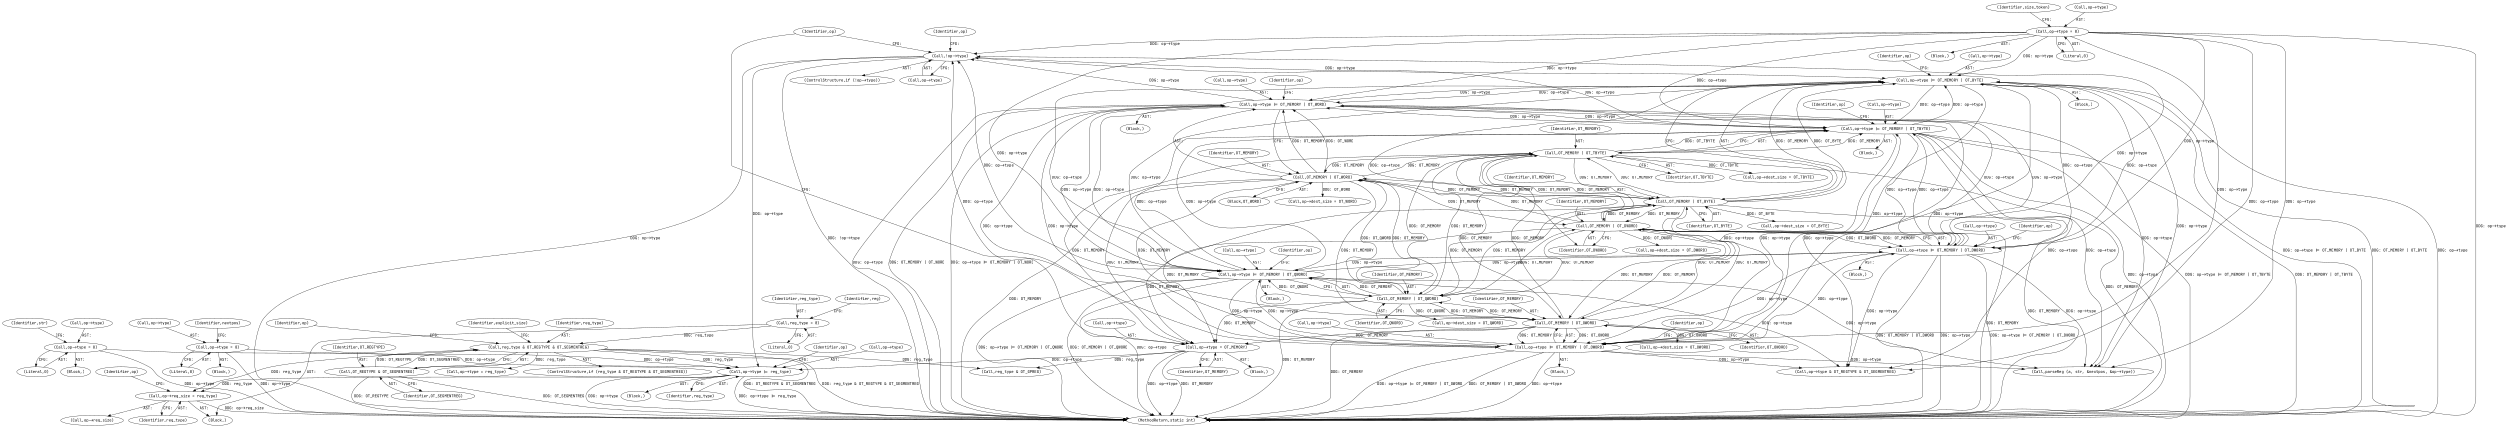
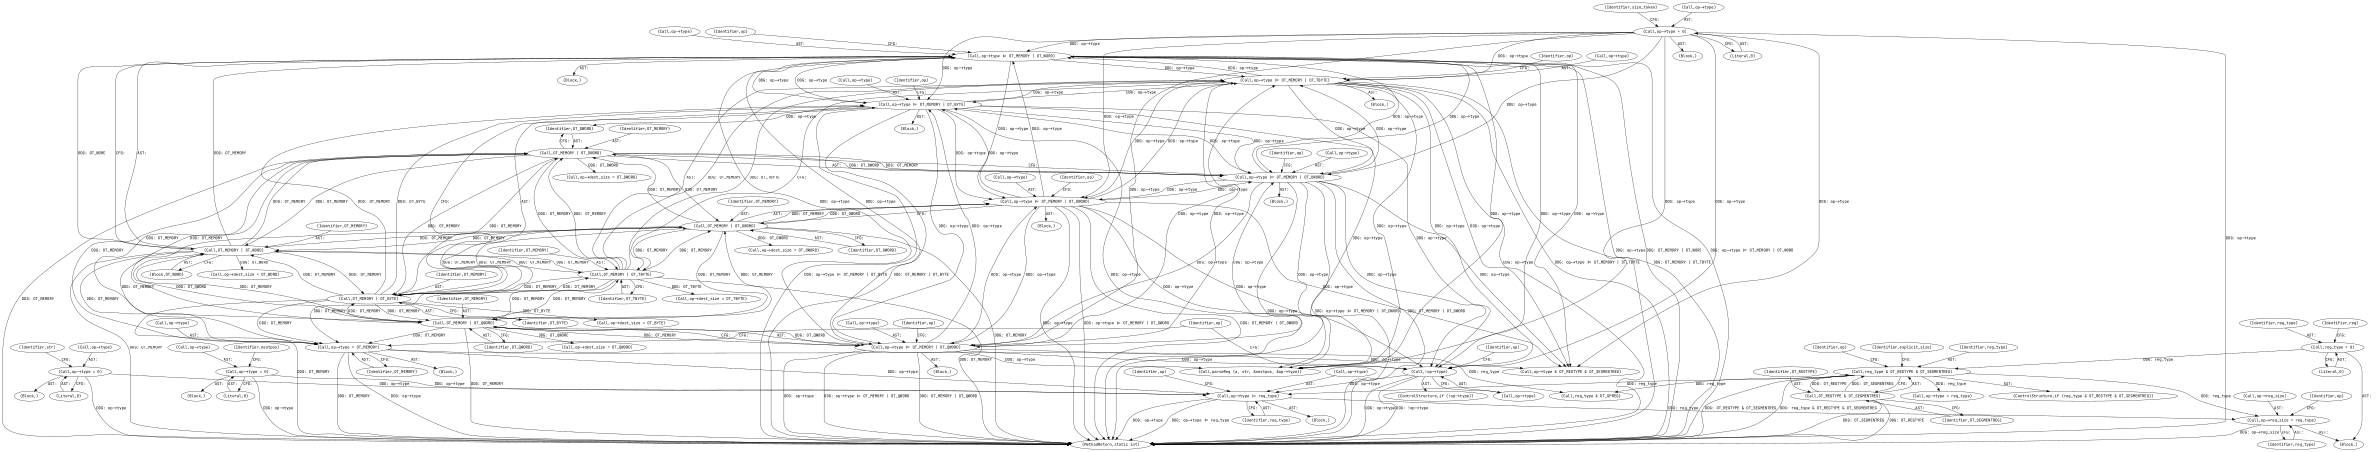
(1474, 73) -> (1330, 121)
(138, 408) -> (2272, 407)
